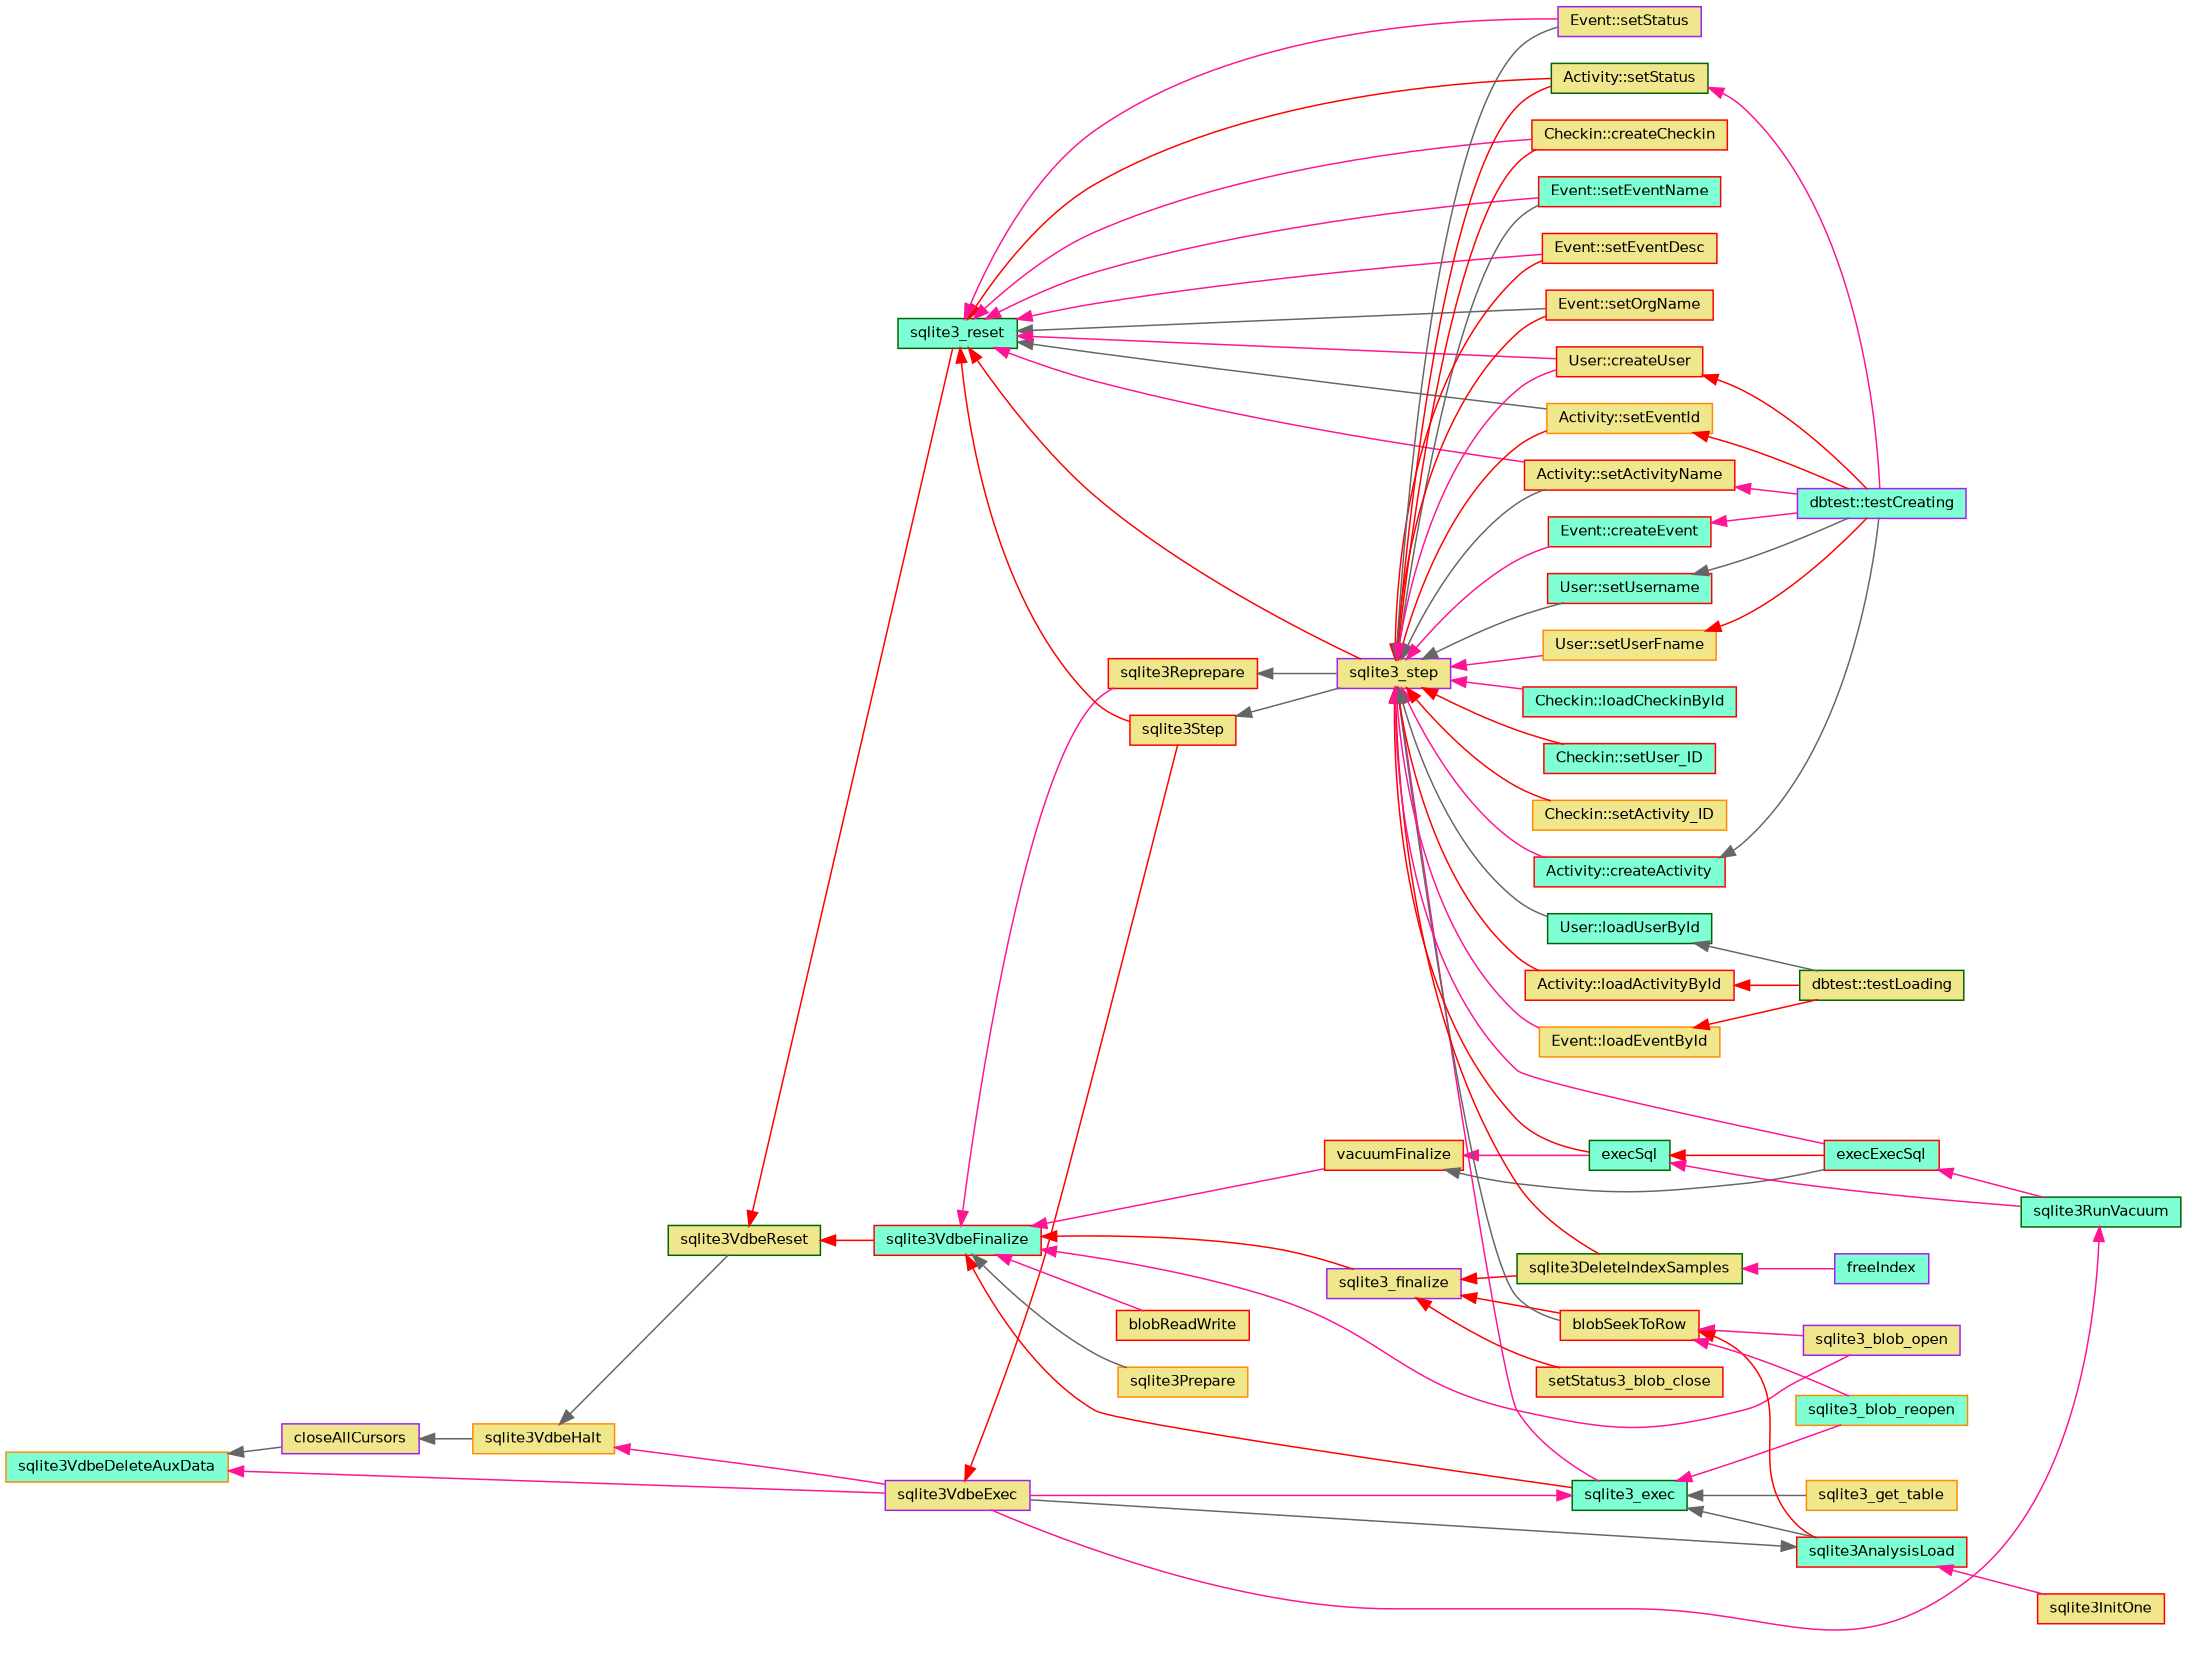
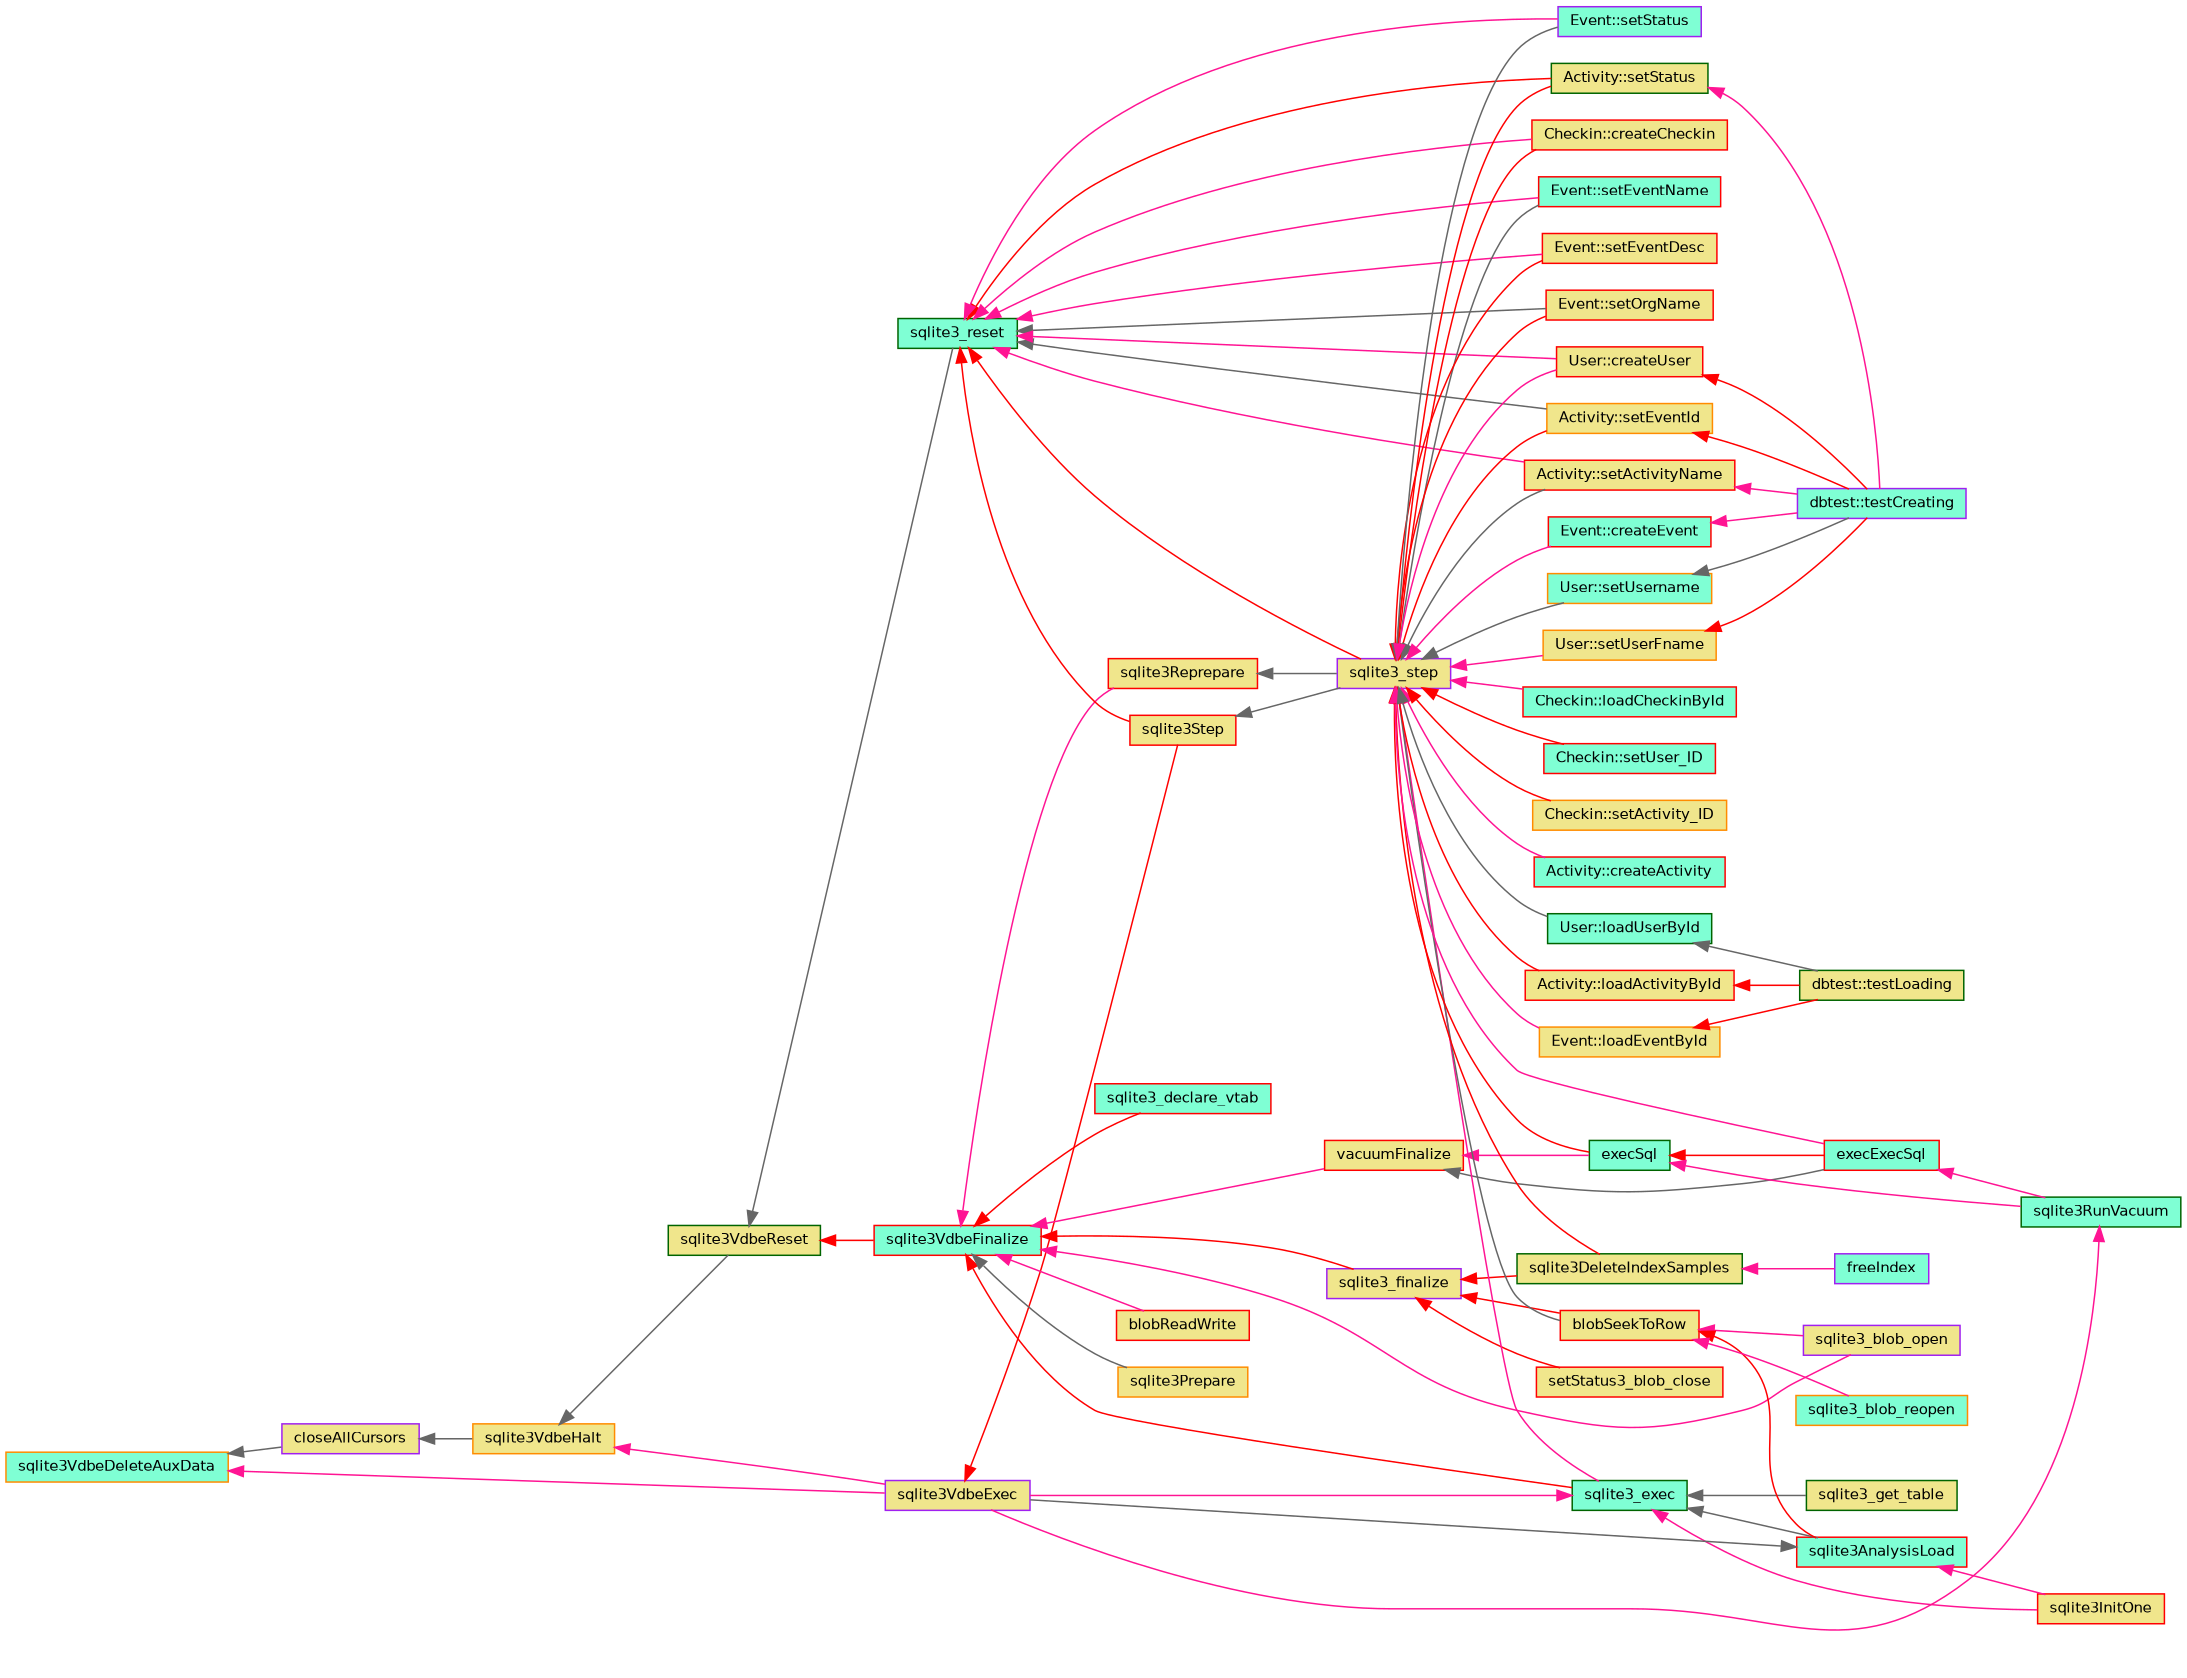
(1630, 22) -> (1630, 22)
(1630, 588) -> (1630, 588)
(1836, 698) -> none
(853, 779) -> (853, 779)
none -> (1183, 1099)
(1759, 1454) -> (1844, 1592)
(1882, 1495) -> (1882, 1495)
